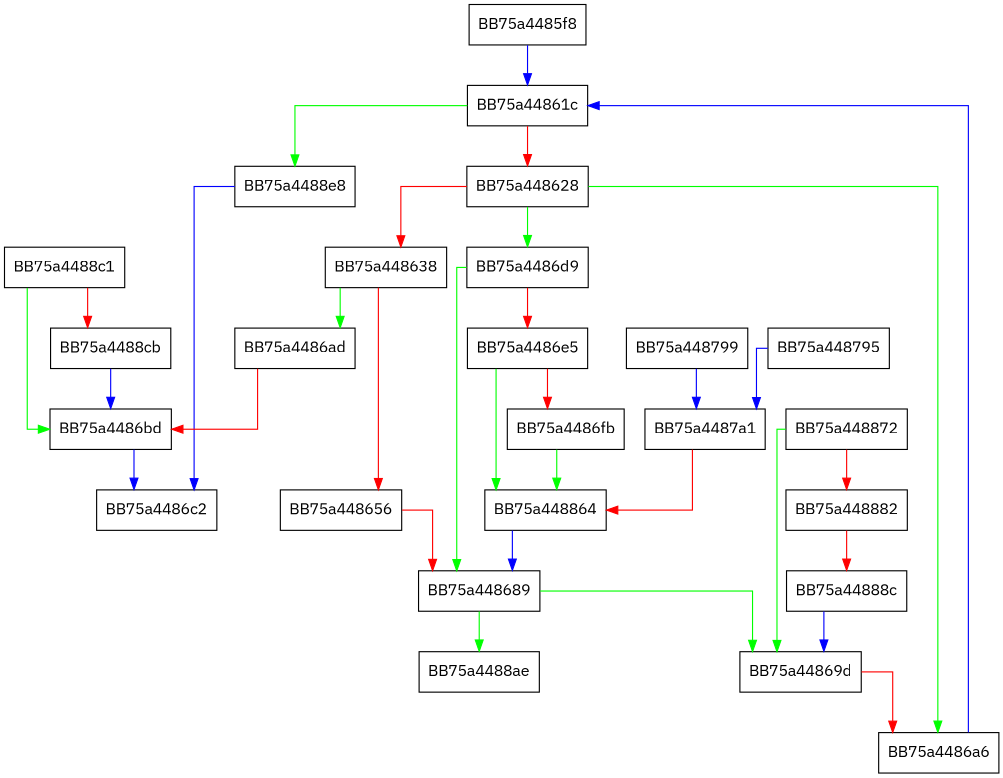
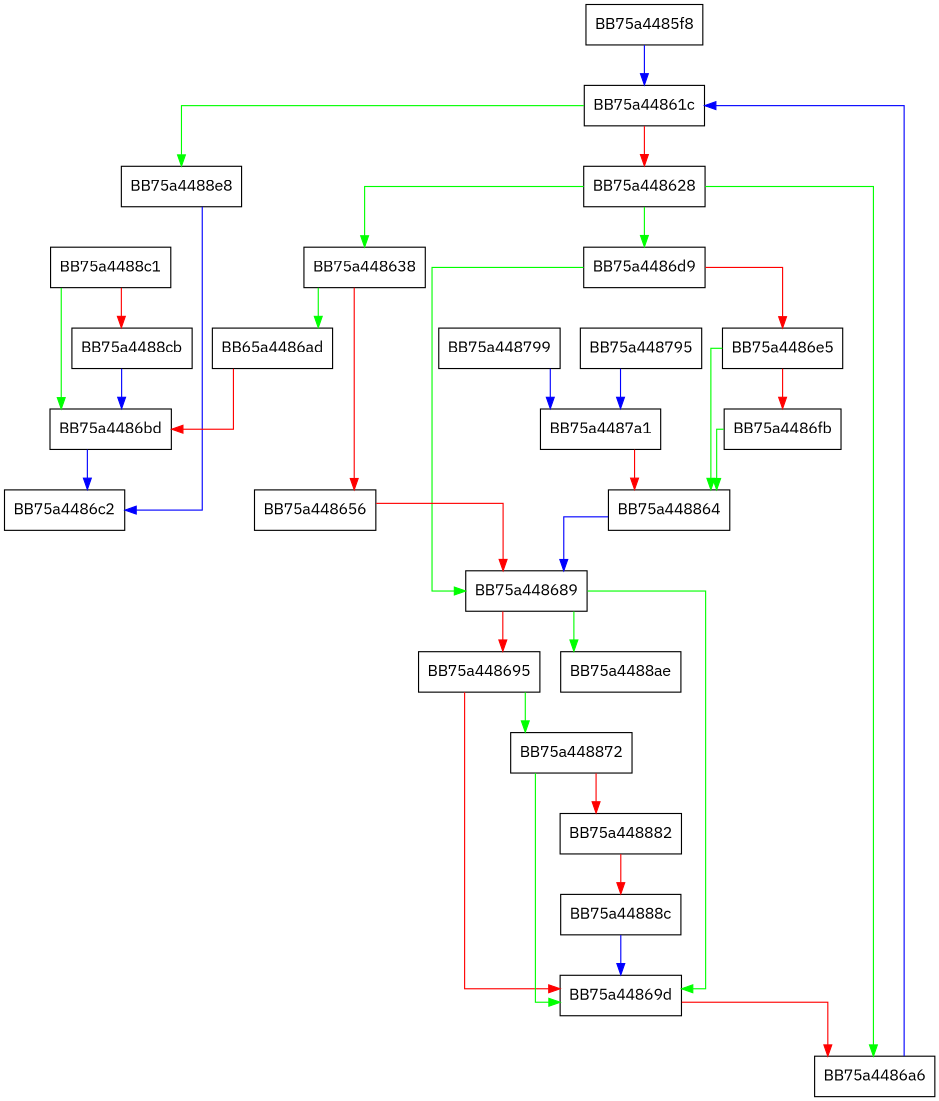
(409, 187) -> (450, 187)
(295, 348) -> (272, 348)
none -> (479, 672)
